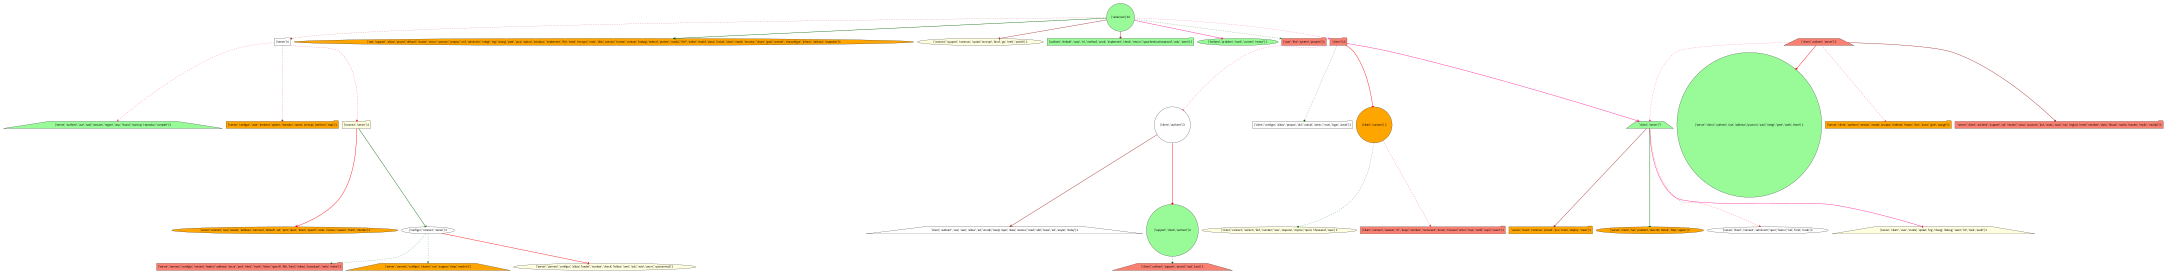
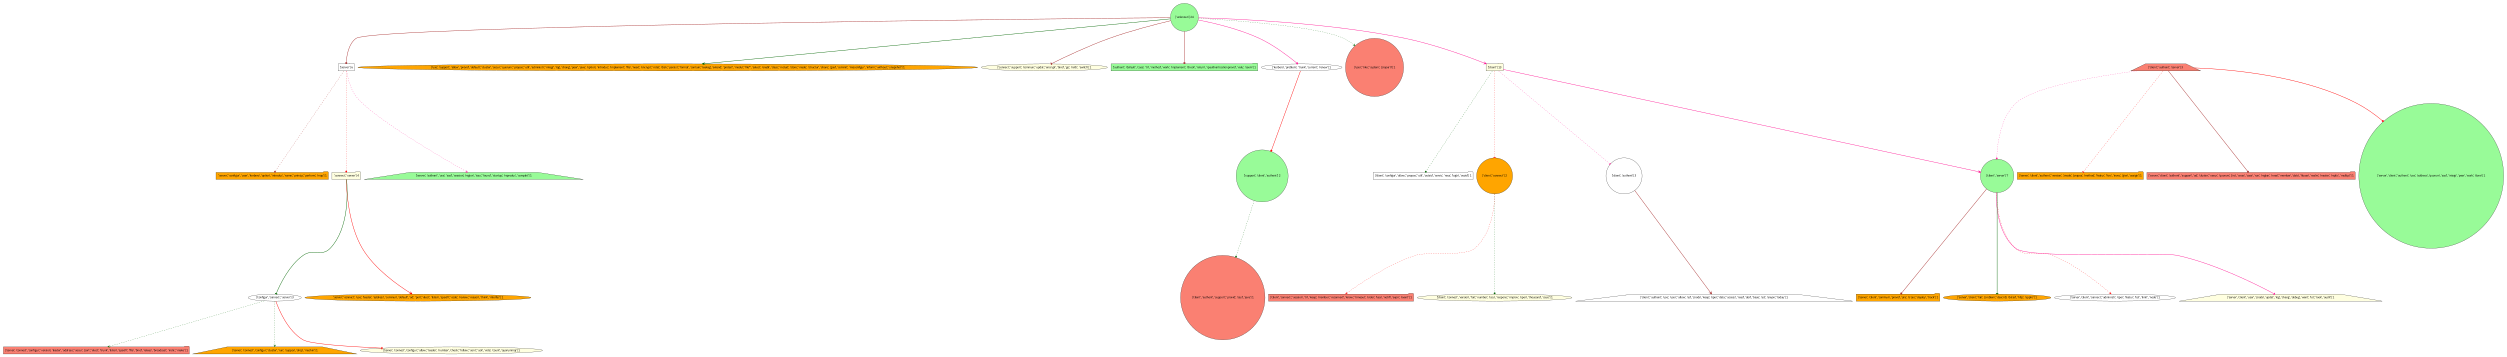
(699, 23) -> (750, 23)
(1232, 24) -> (1344, 28)
(1238, 42) -> (1302, 67)
(1304, 42) -> (1375, 67)
(1338, 42) -> (1495, 67)
(1365, 73) -> (1495, 114)
(1650, 125) -> (1997, 176)
(1172, 173) -> (1286, 110)
(1172, 267) -> (1223, 298)
